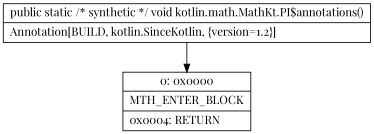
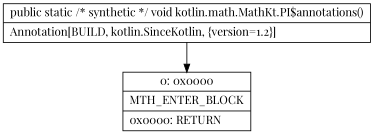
(179, 120) -> (180, 120)
